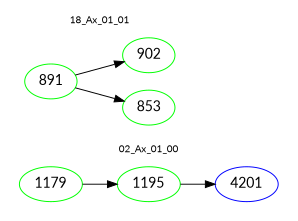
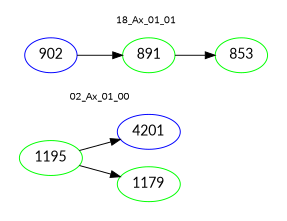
(149, 55) -> (51, 55)
(95, 70) -> (95, 55)
(95, 184) -> (95, 170)
